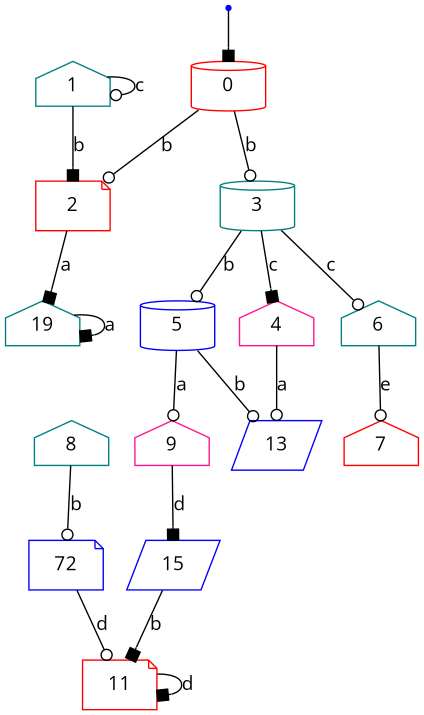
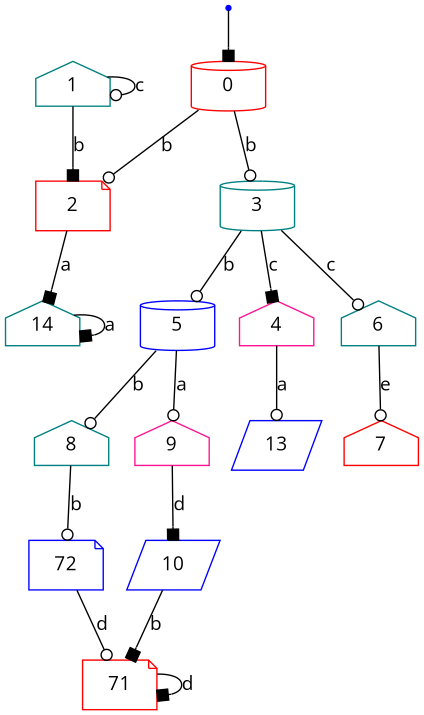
(43, 326) -> (43, 326)
(224, 381) -> (125, 385)
(173, 565) -> (173, 565)
(120, 685) -> (120, 685)
